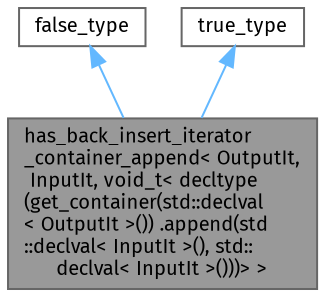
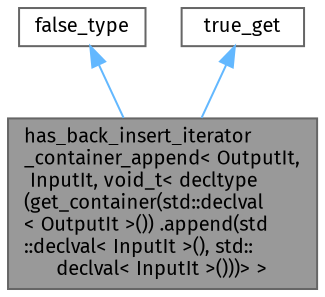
(243, 27) -> (243, 27)
